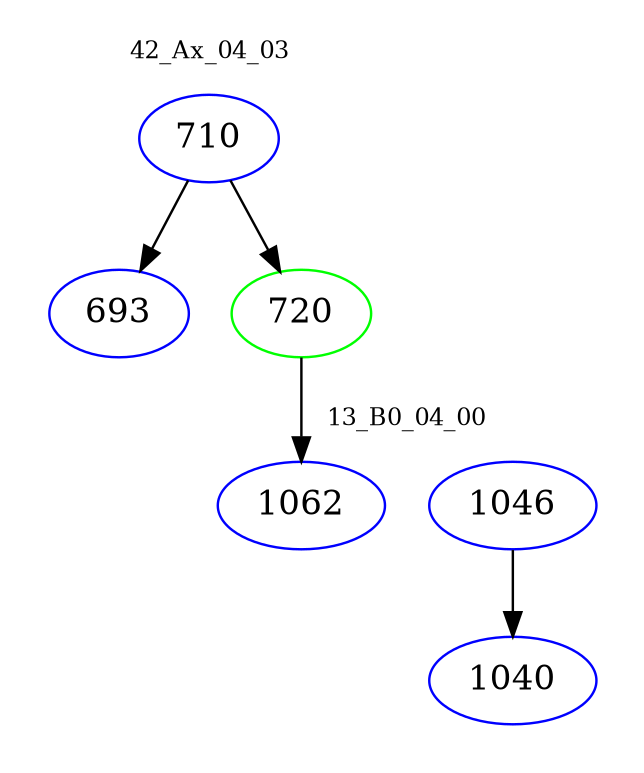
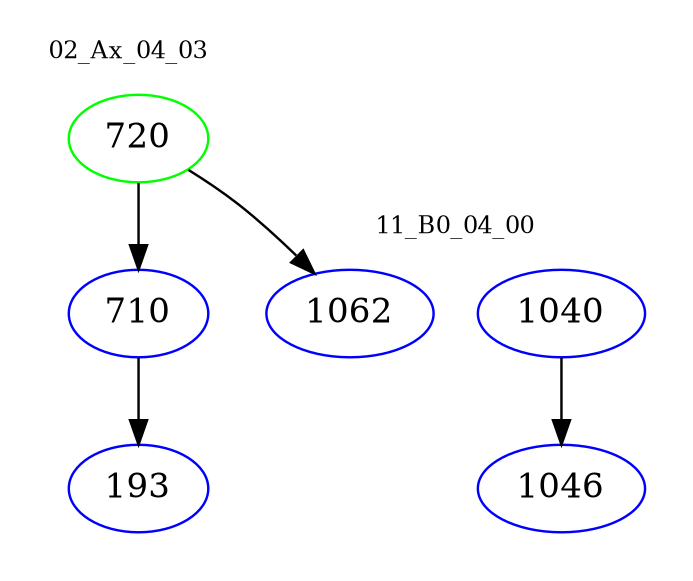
(210, 52) -> (129, 52)
(249, 215) -> (139, 214)
(119, 314) -> (139, 489)
(407, 419) -> (456, 227)
(513, 581) -> (561, 389)
